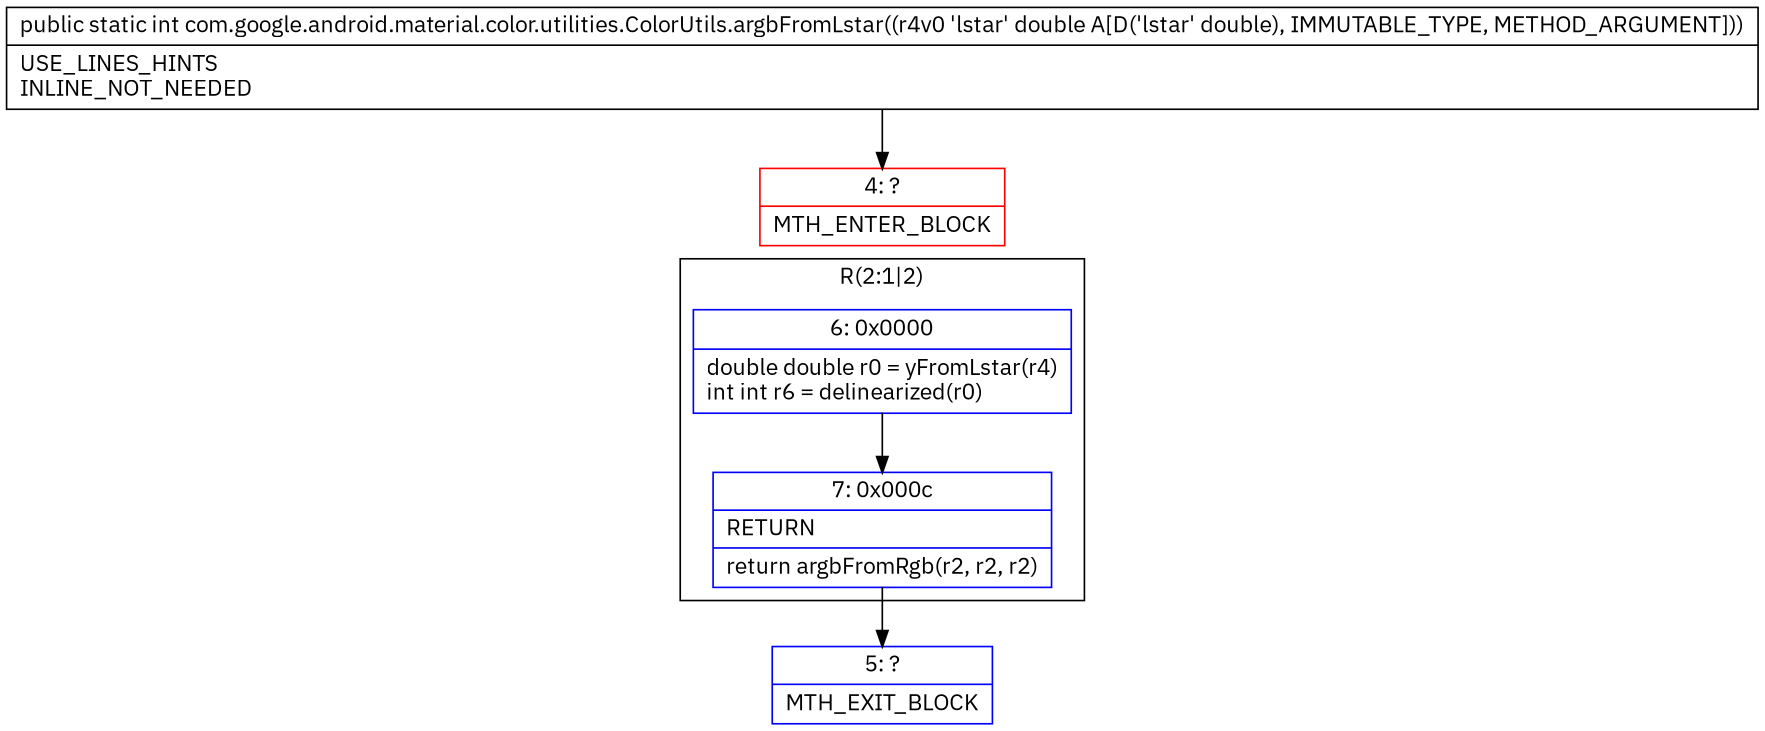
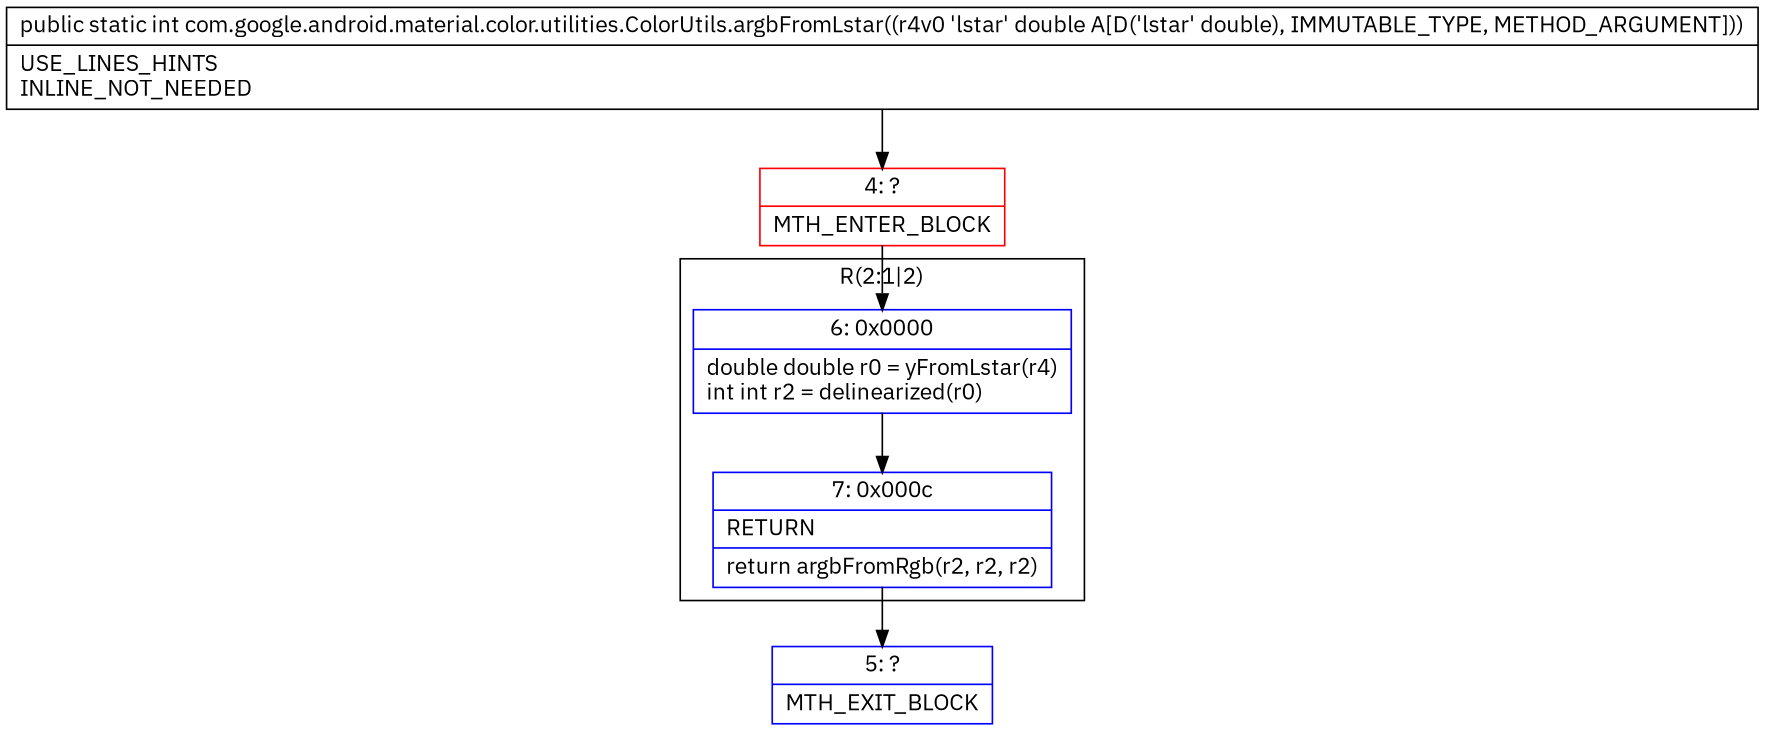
none -> (882, 269)
(845, 393) -> (845, 393)
